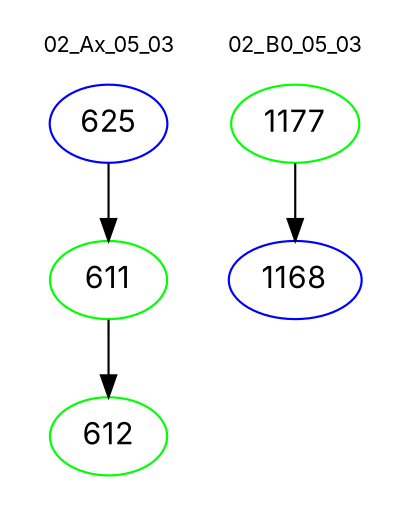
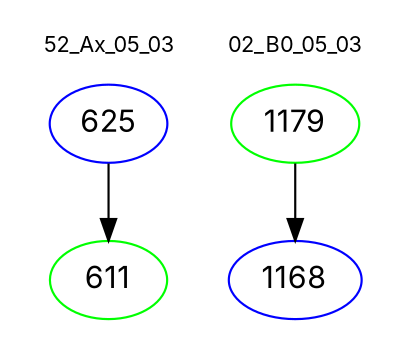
(110, 47) -> (110, 47)
(295, 124) -> (295, 124)
(109, 436) -> none
